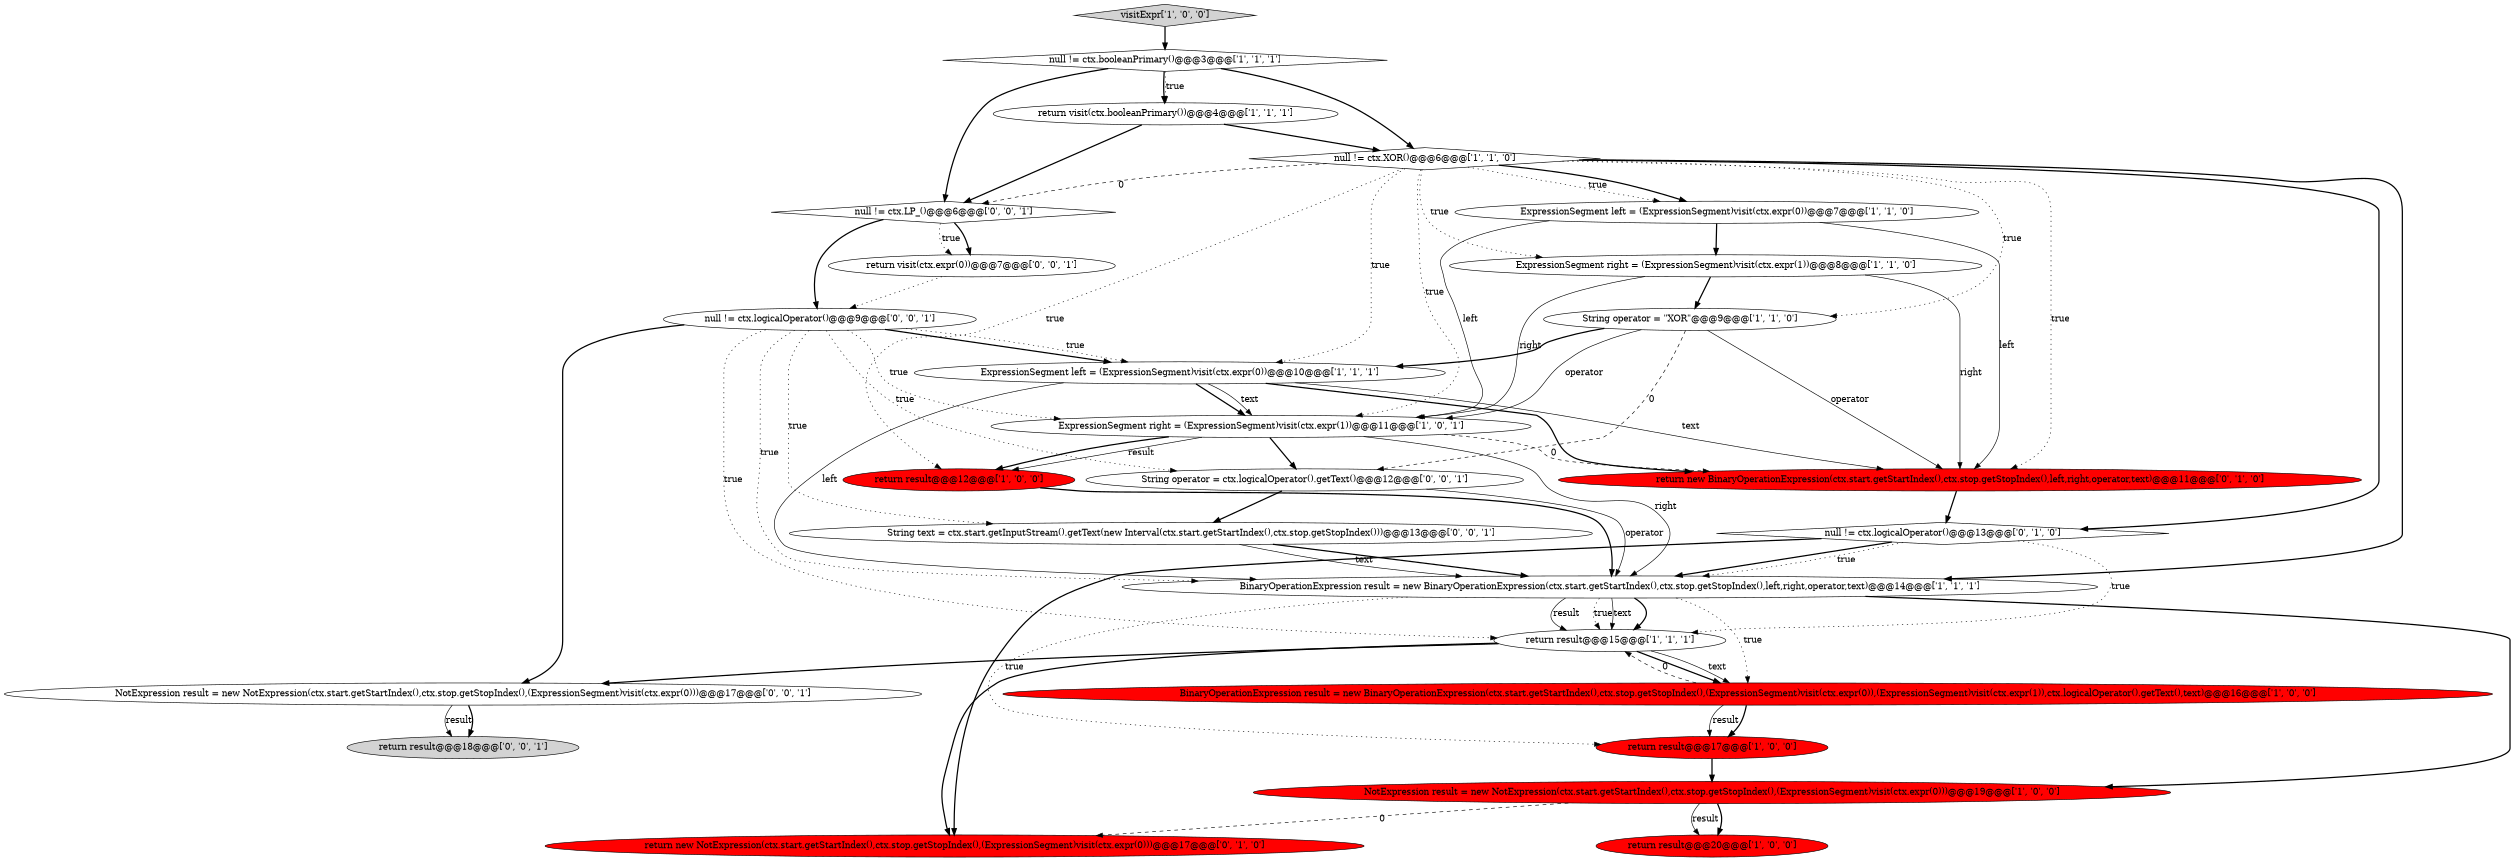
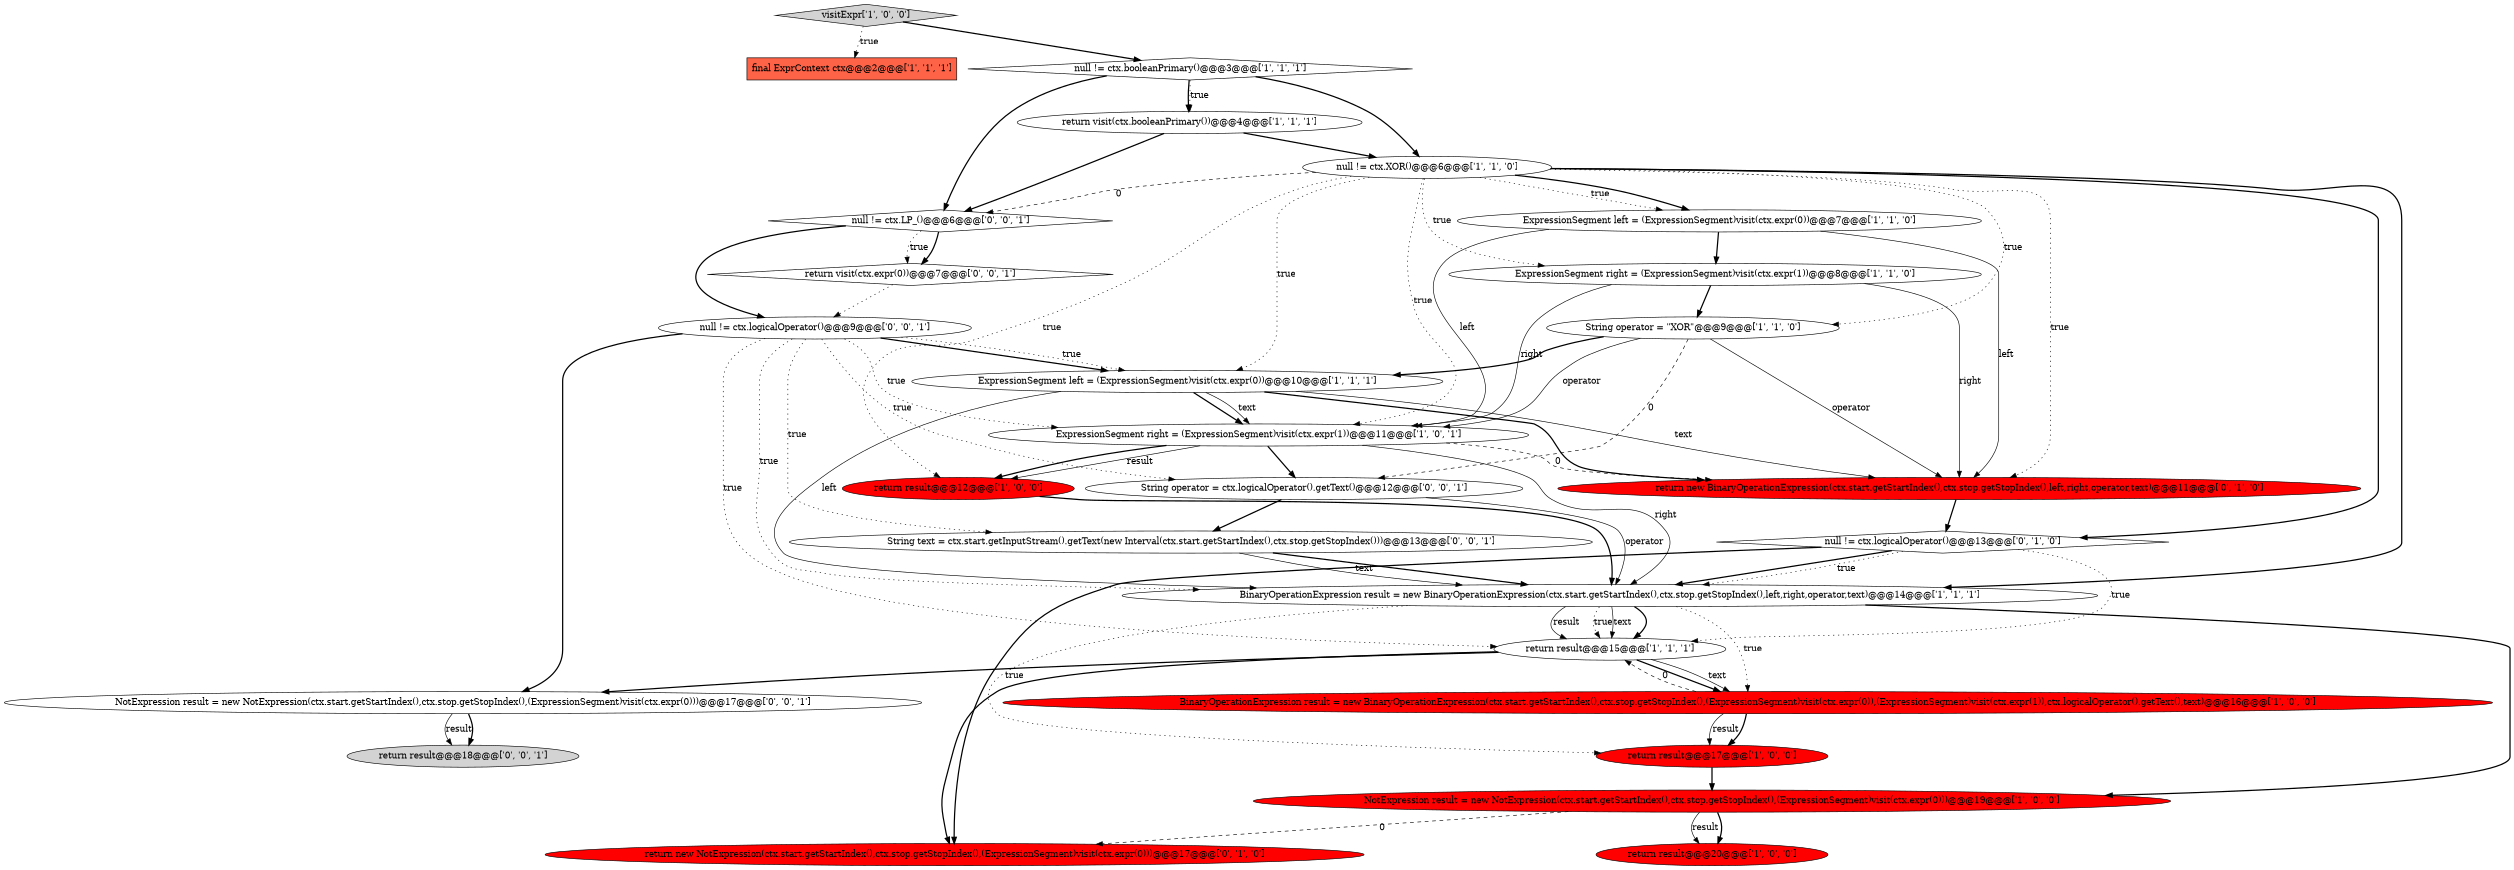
none -> (852, 69)
(1425, 159) -> (1427, 167)
(972, 266) -> (910, 274)
